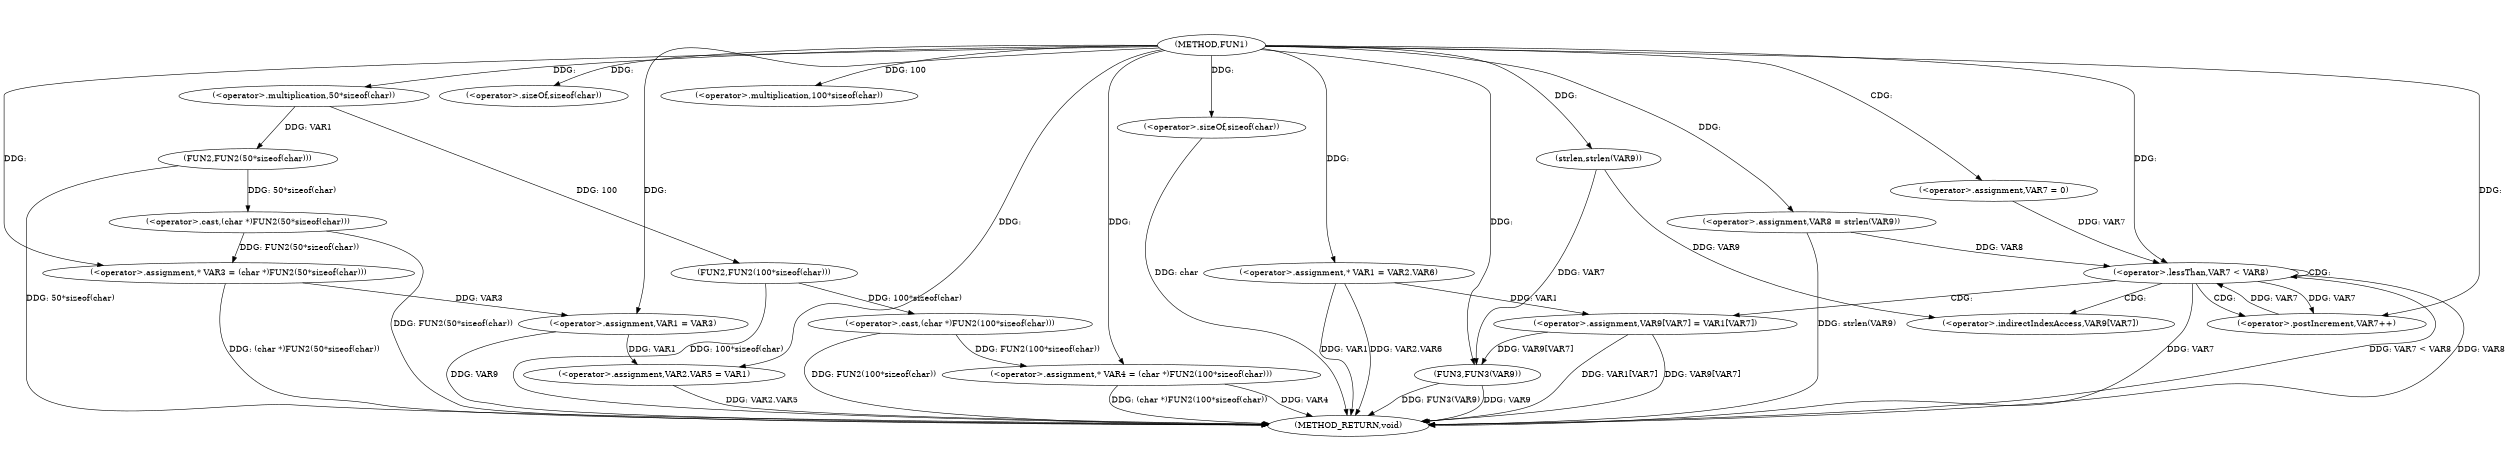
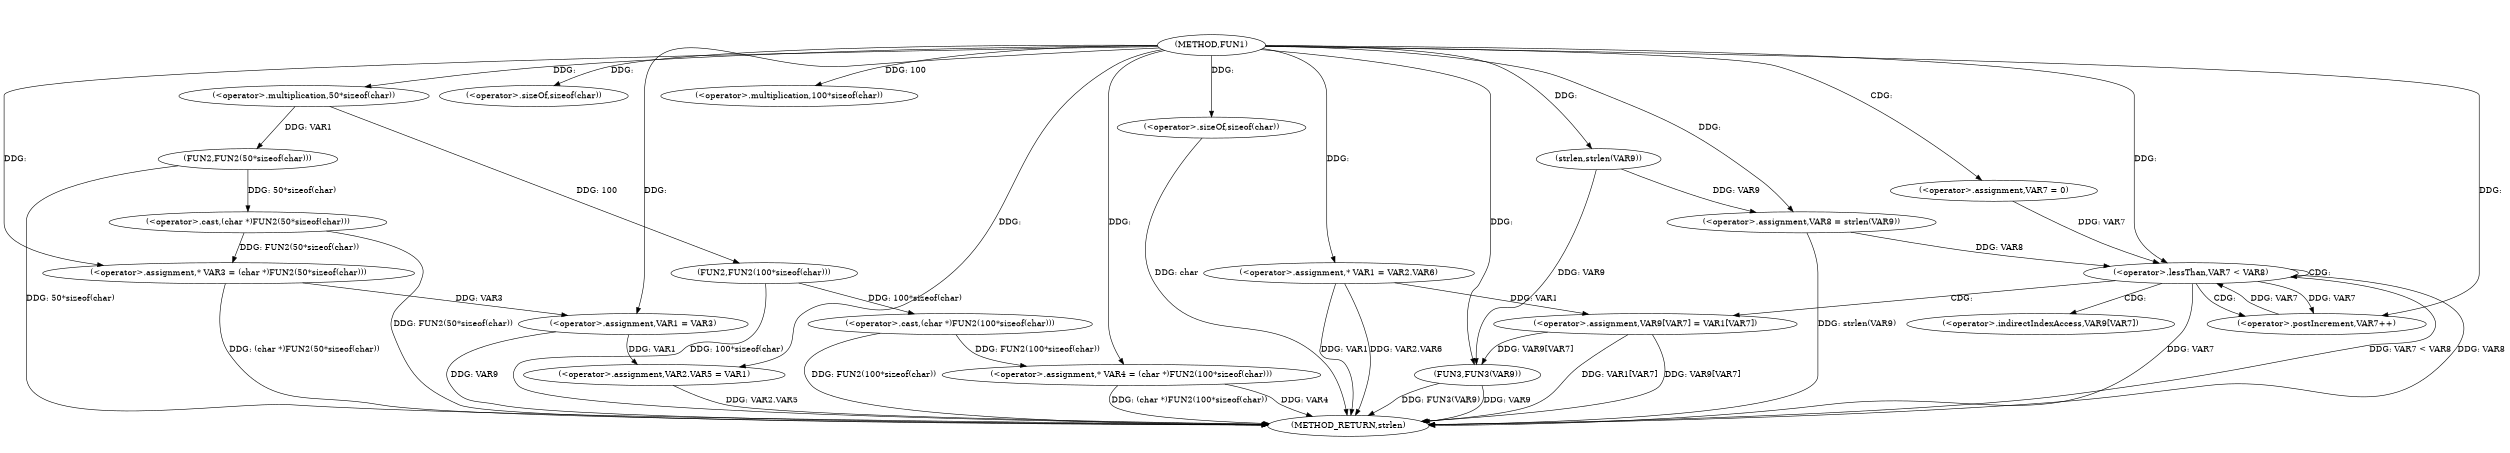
(1582, 273) -> (1582, 273)
(1750, 276) -> (1685, 192)
(1348, 426) -> (1348, 426)
